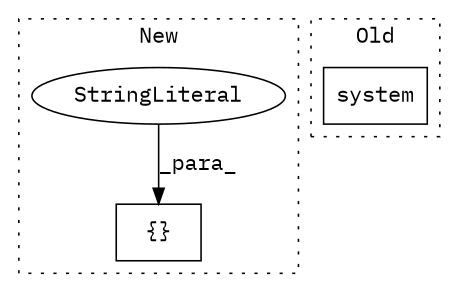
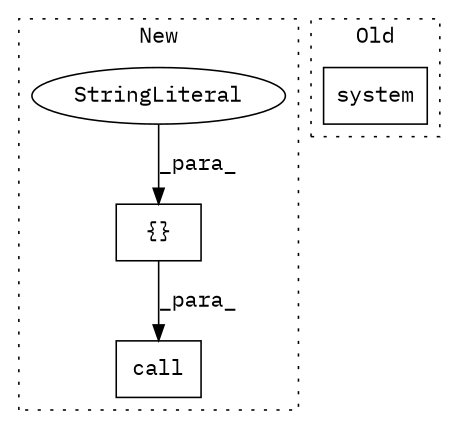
none -> (159, 369)
